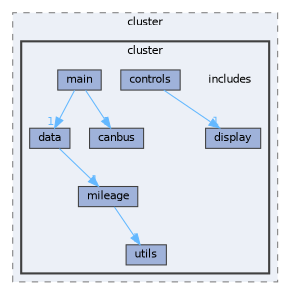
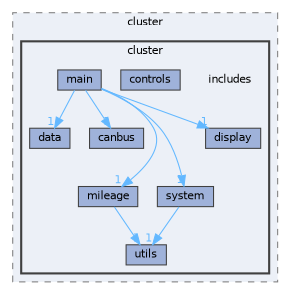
(187, 106) -> (150, 107)
(75, 164) -> (156, 135)
none -> (185, 197)
